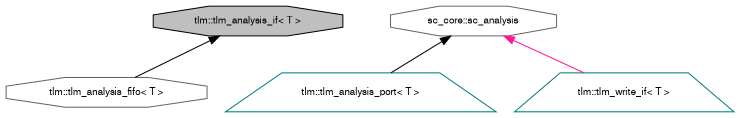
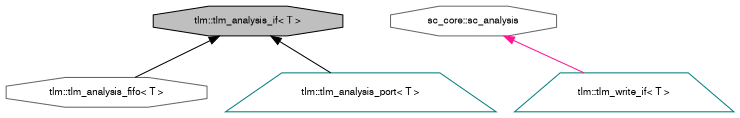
(416, 57) -> (305, 57)
